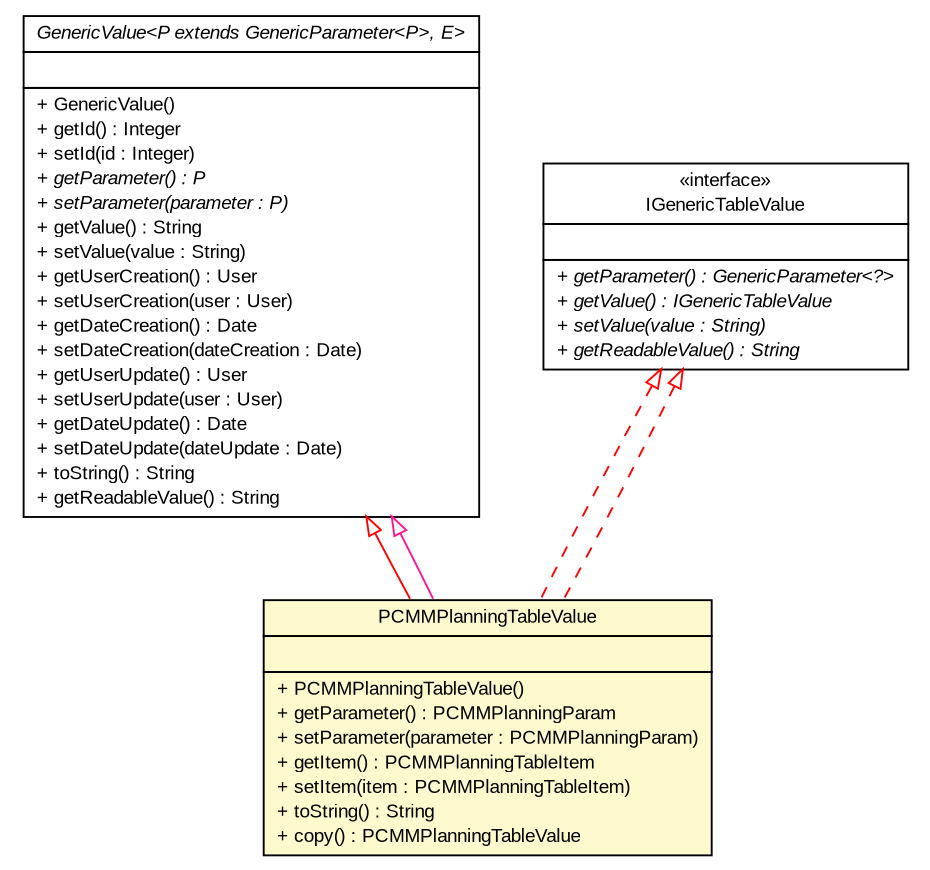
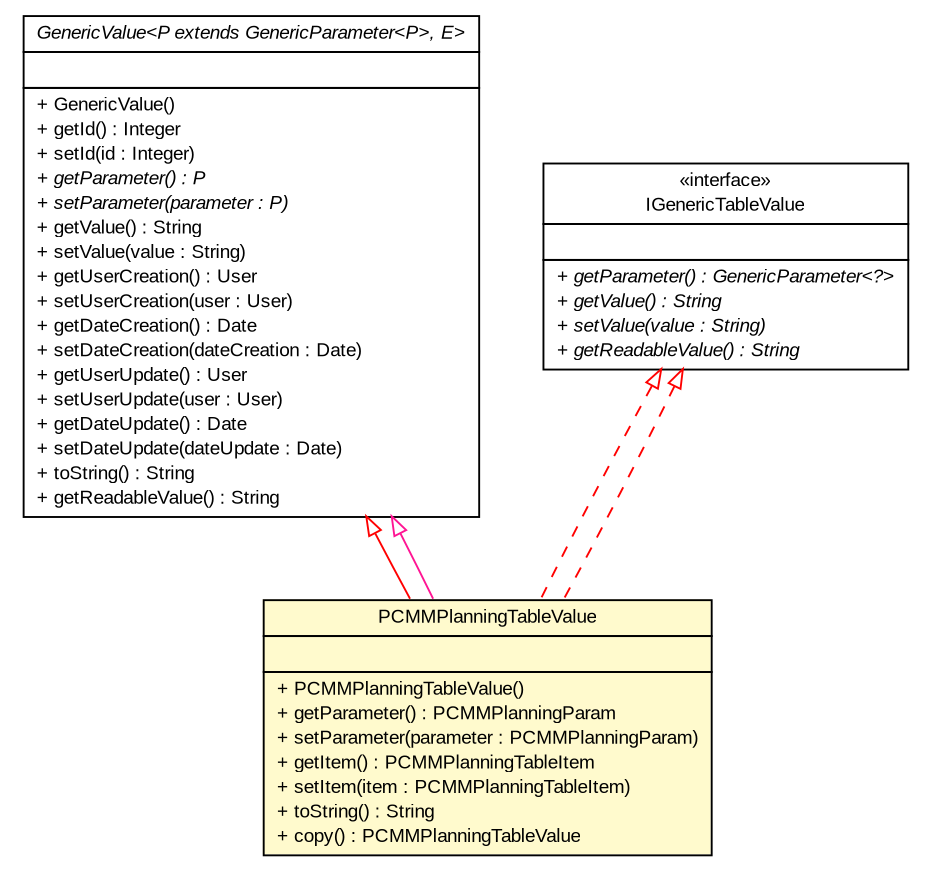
(695, 301) -> (640, 301)
